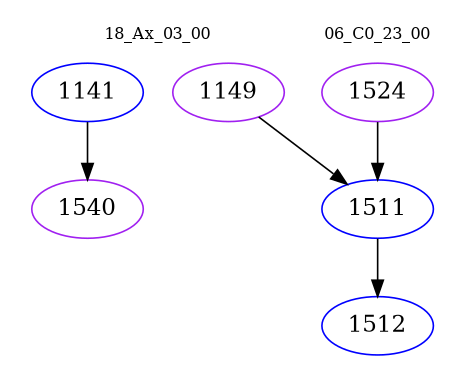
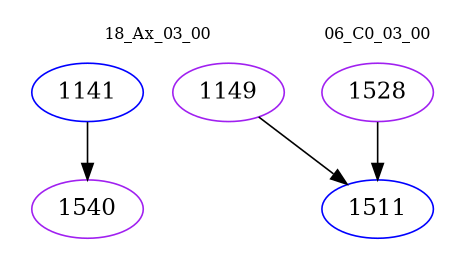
(378, 35) -> (378, 35)
(378, 92) -> (378, 92)
(378, 326) -> none
